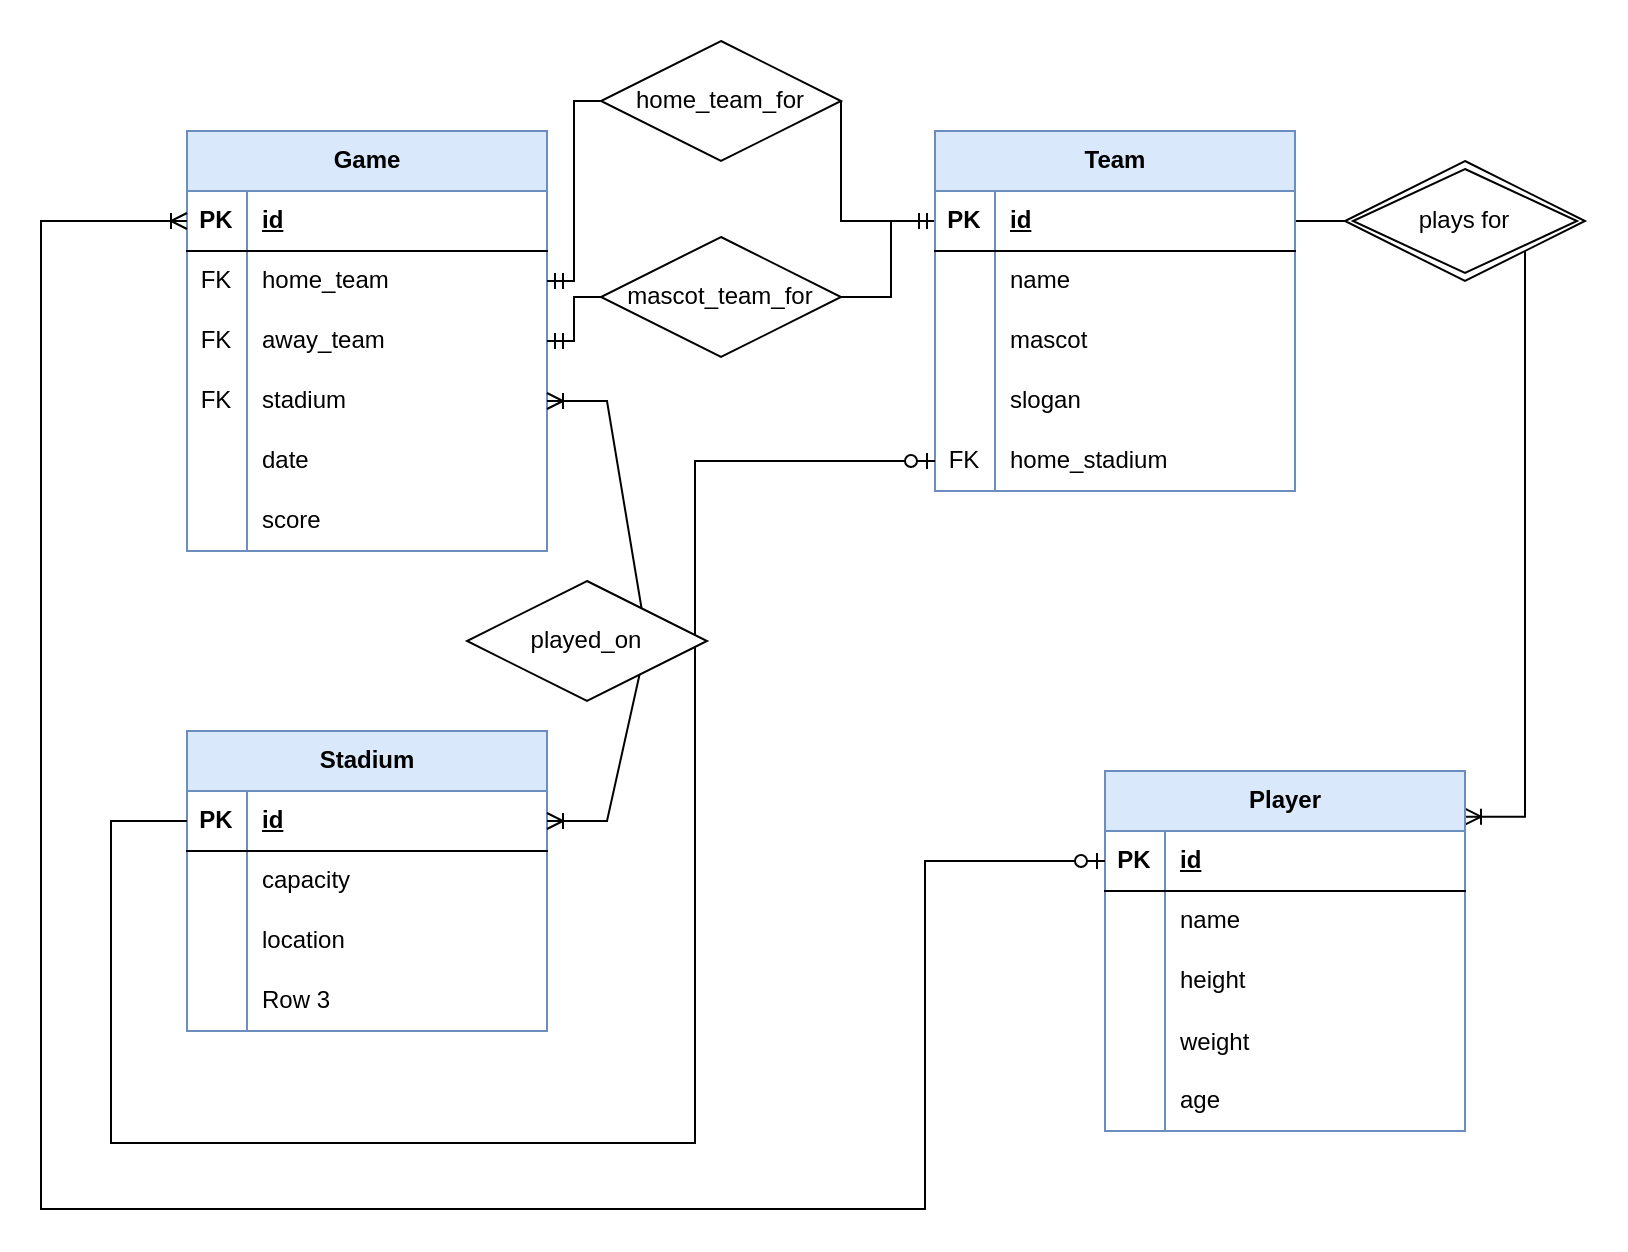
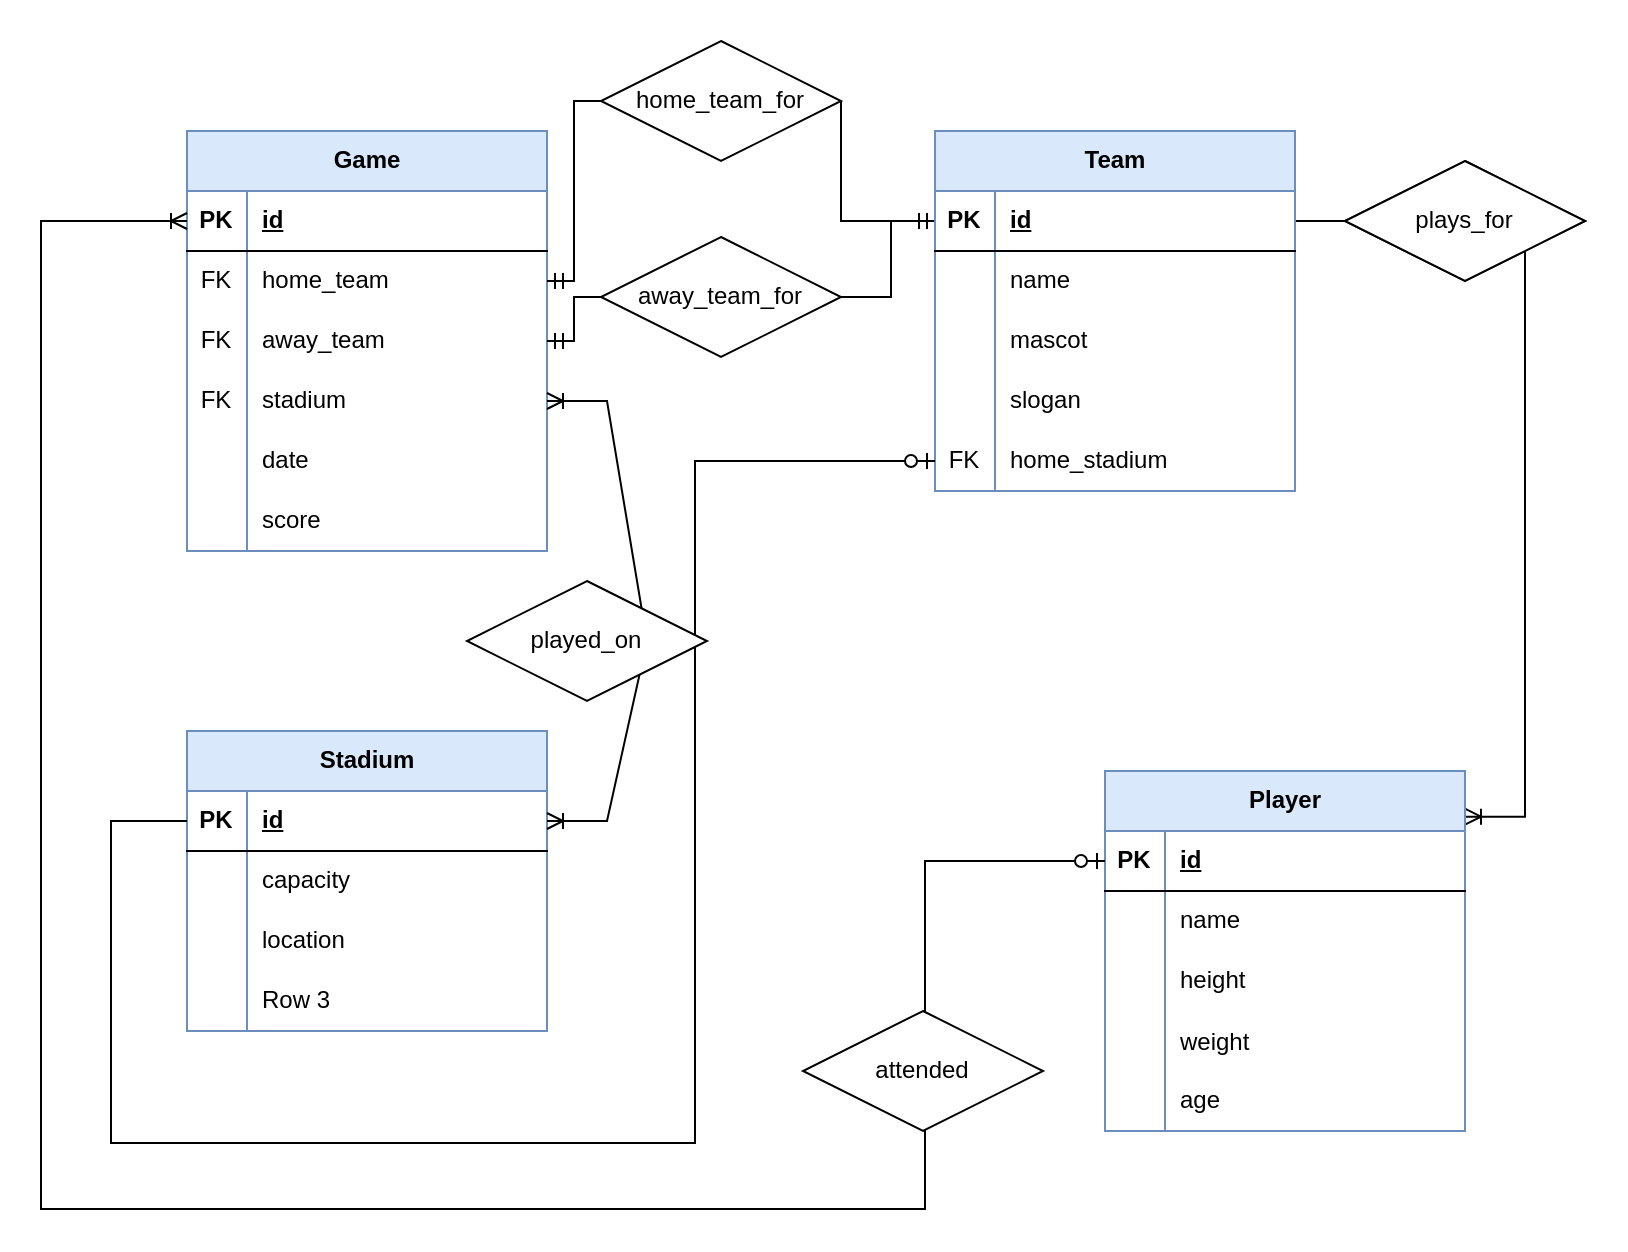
none -> (1465, 221)
(721, 297) -> (721, 297)
none -> (923, 1071)
